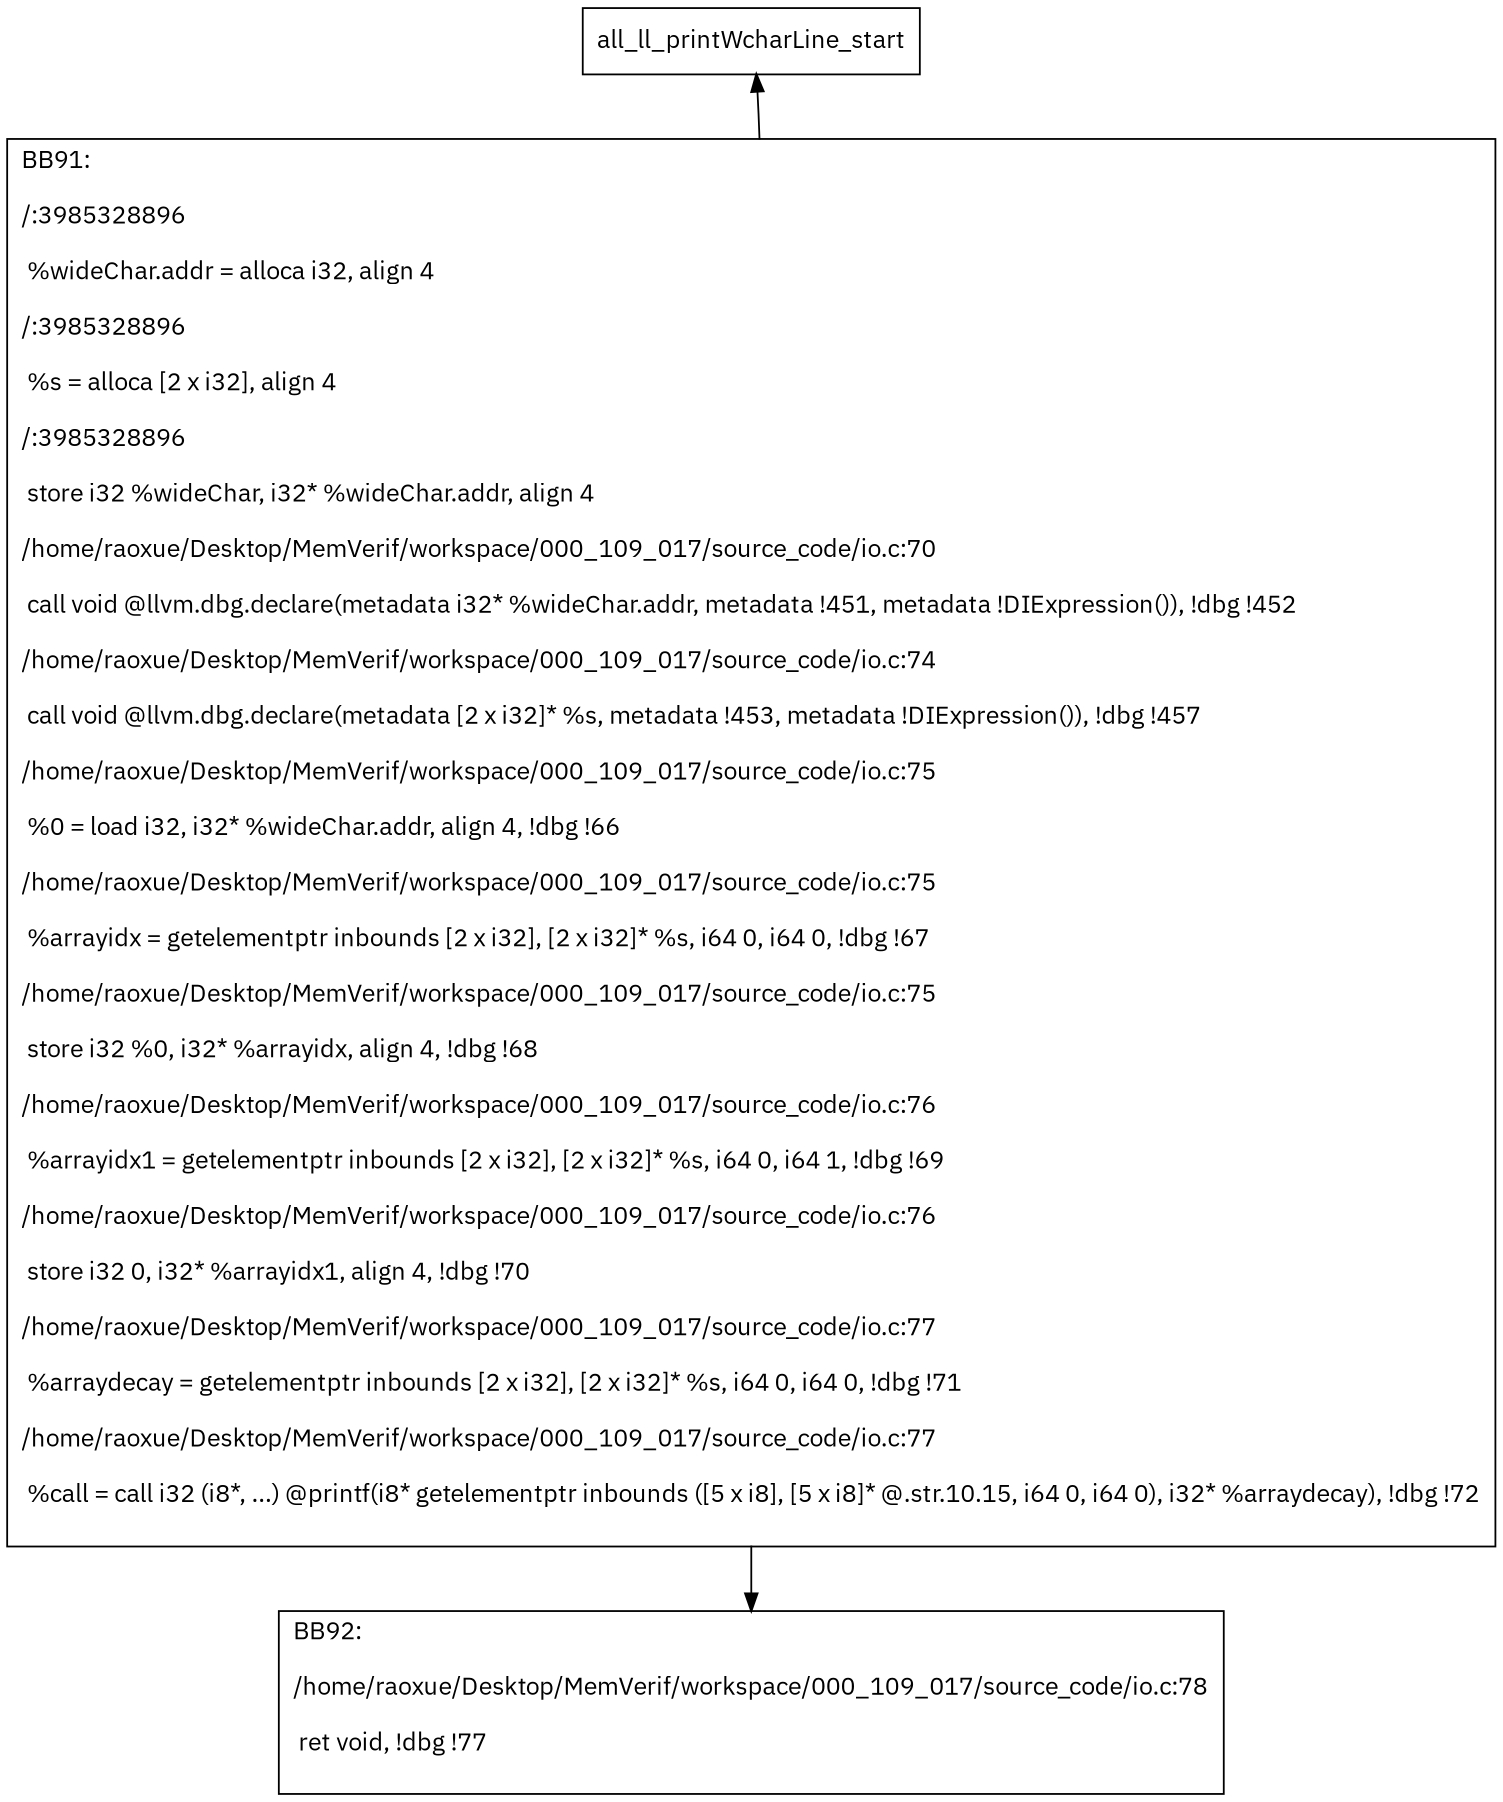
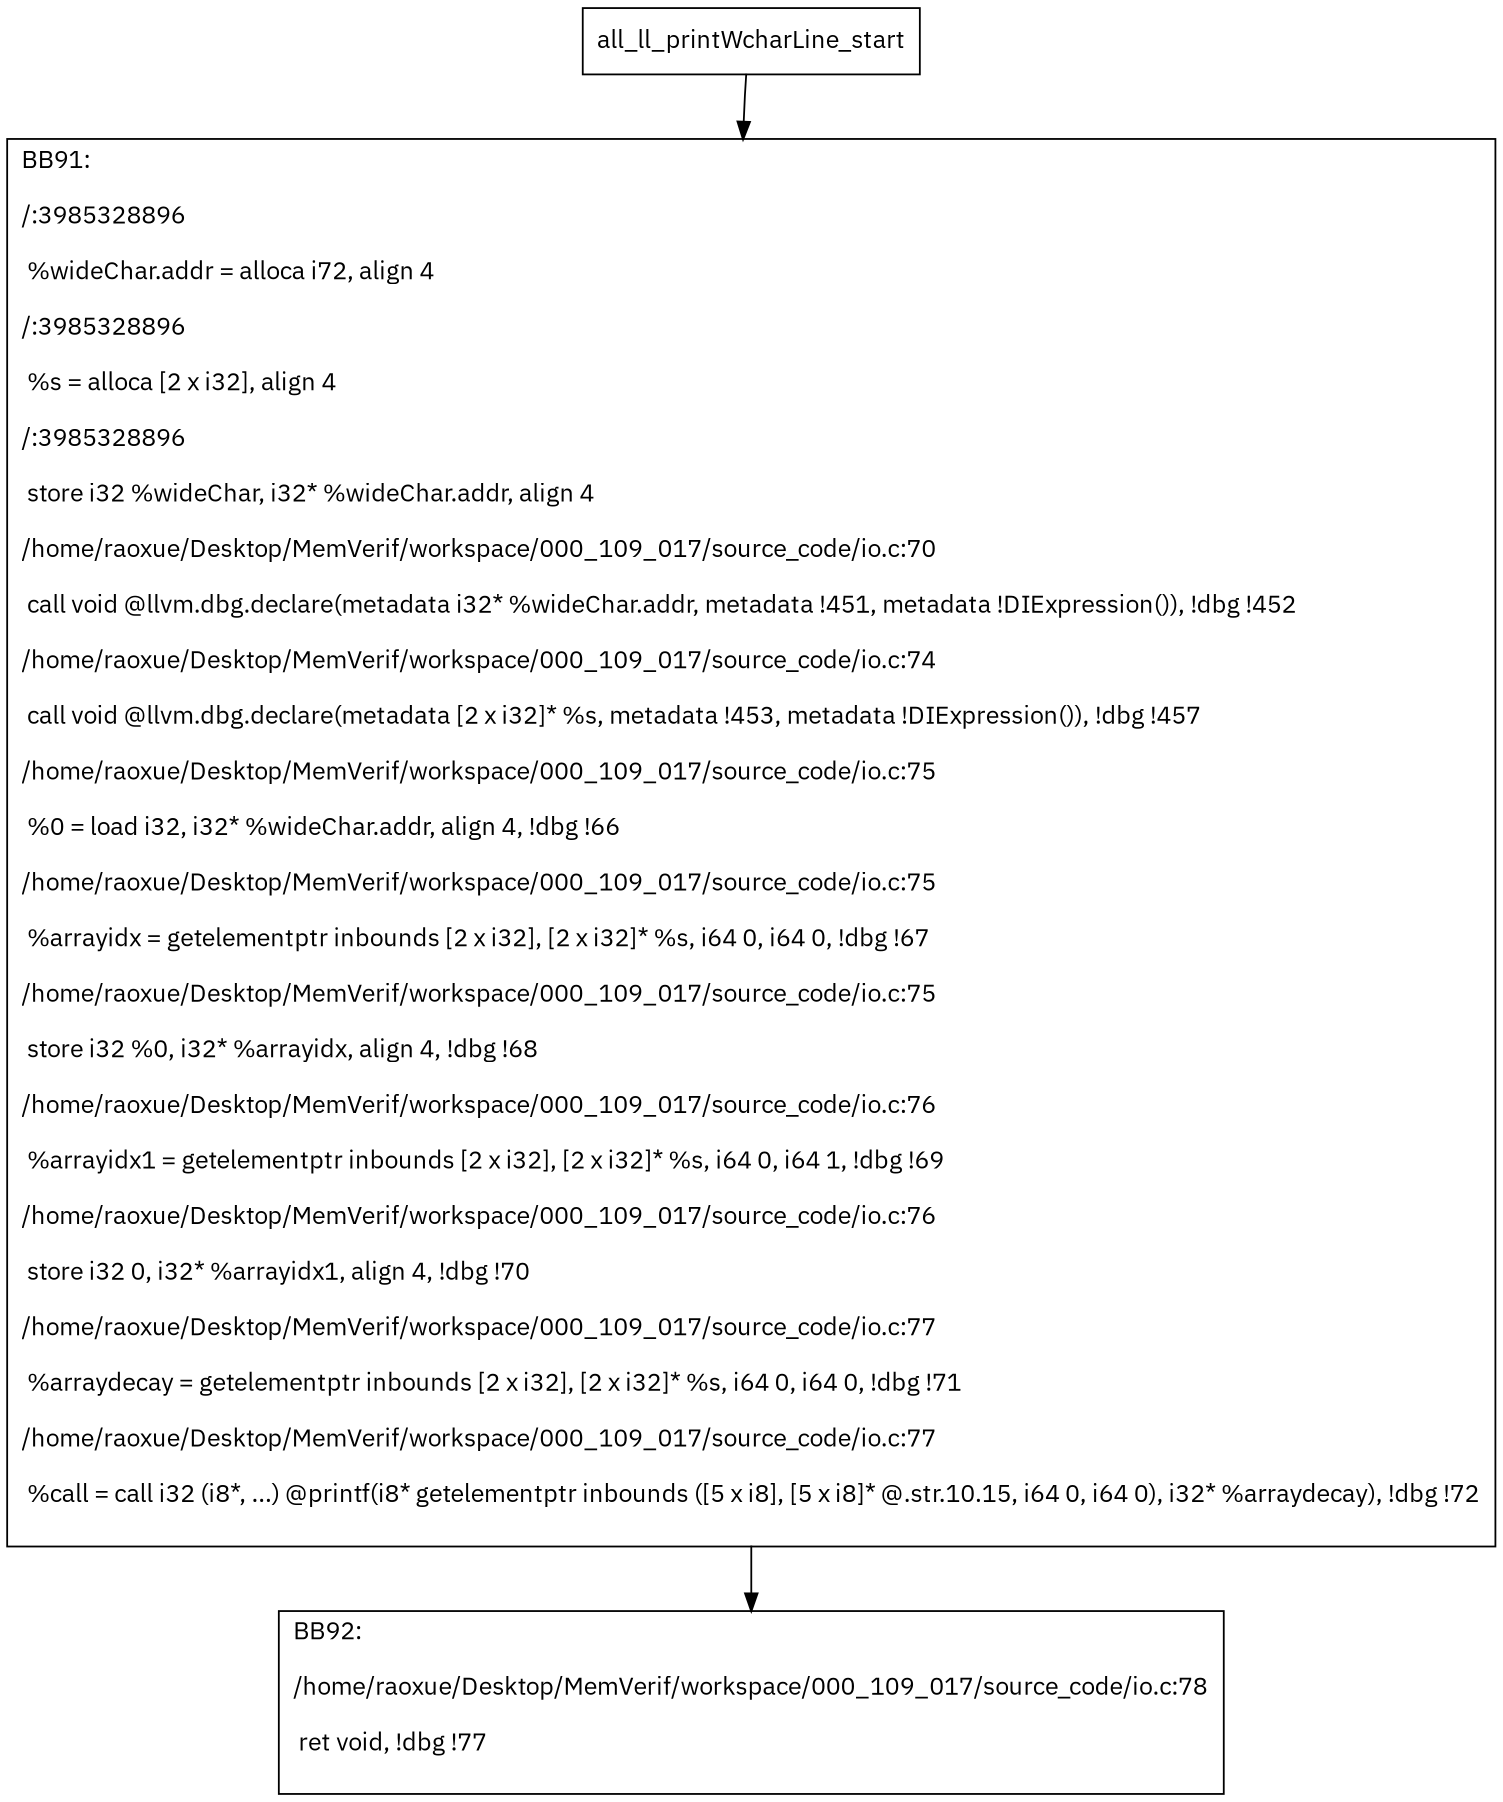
(759, 116) -> (745, 98)
(229, 272) -> (229, 272)
